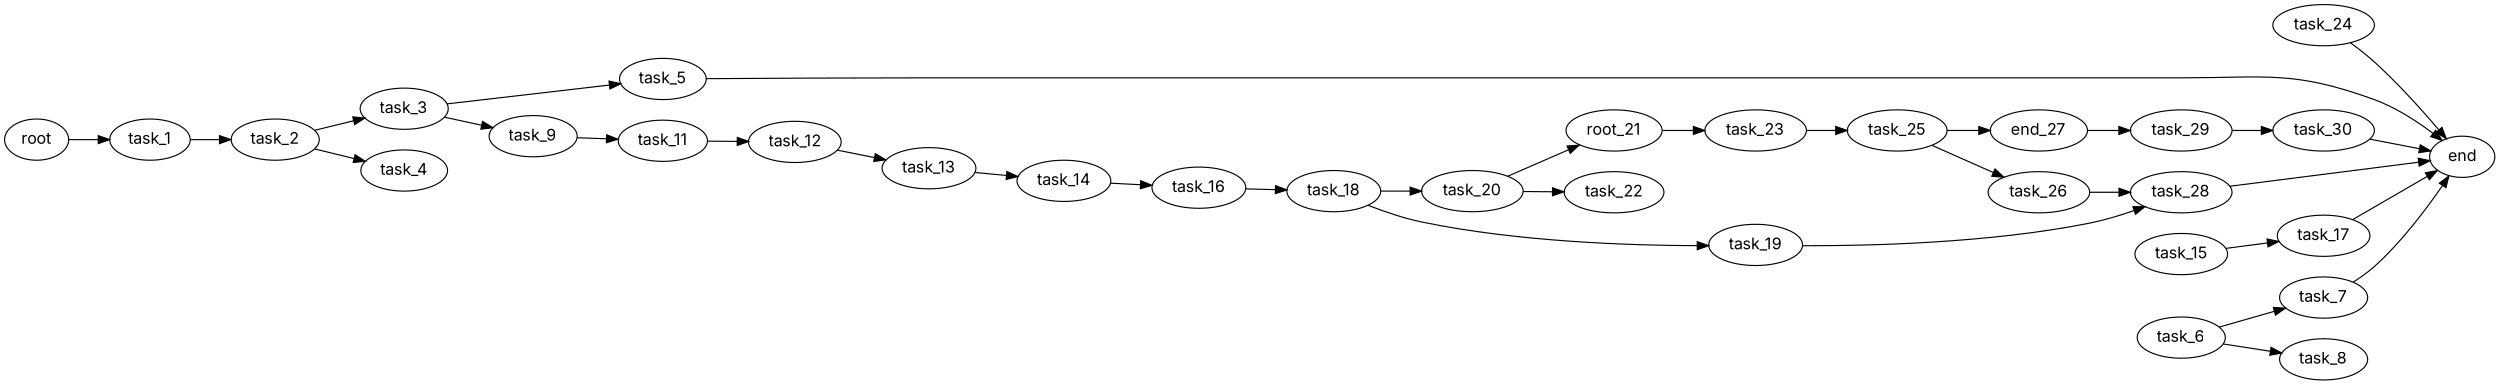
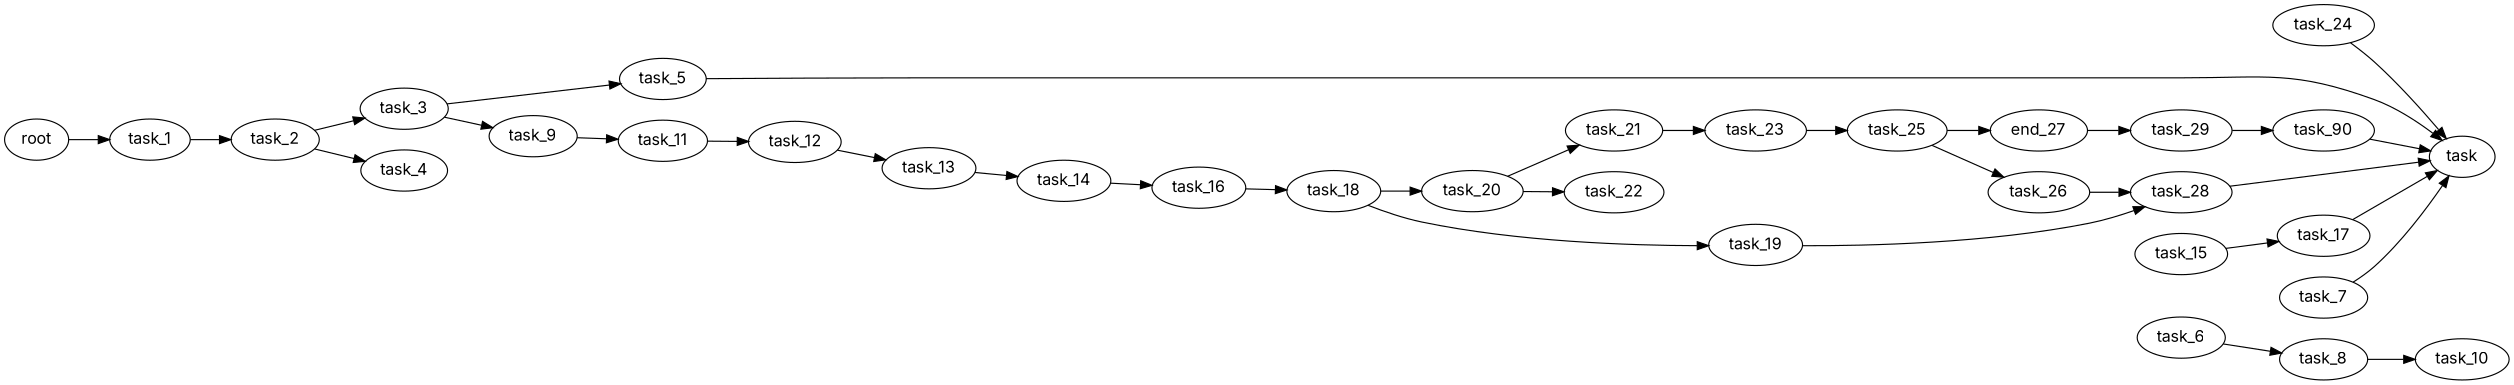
(1614, 130) -> (1614, 130)
(2324, 130) -> (2324, 130)
(2462, 157) -> (2462, 157)
(2247, 319) -> none
none -> (2462, 359)
